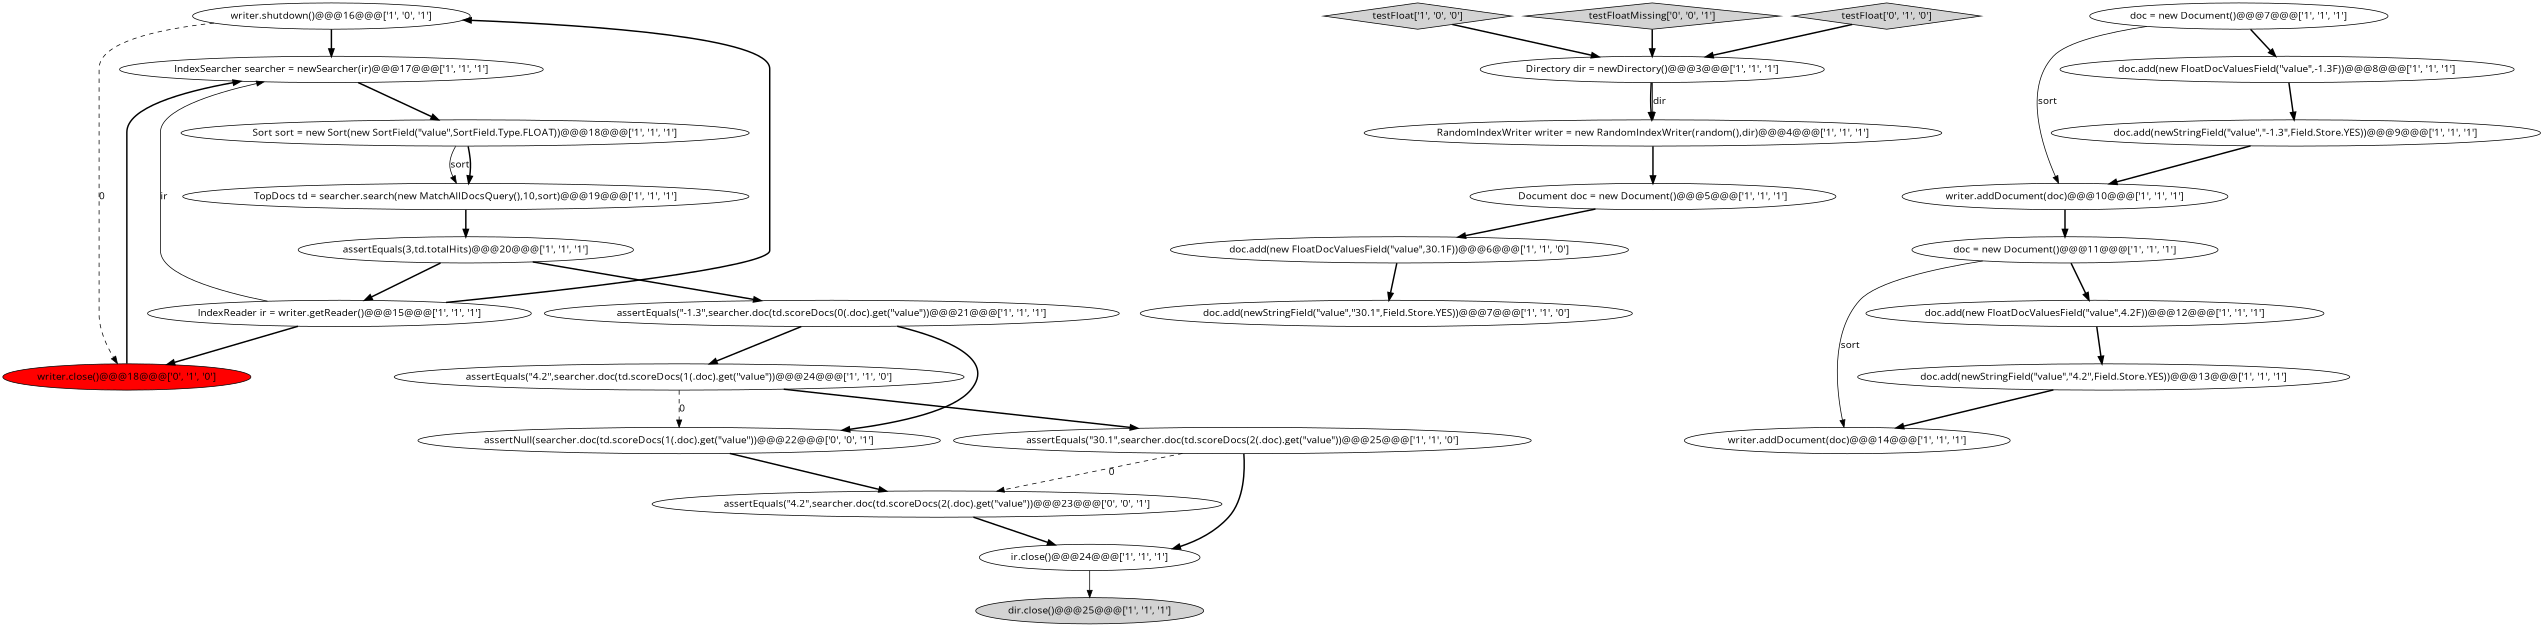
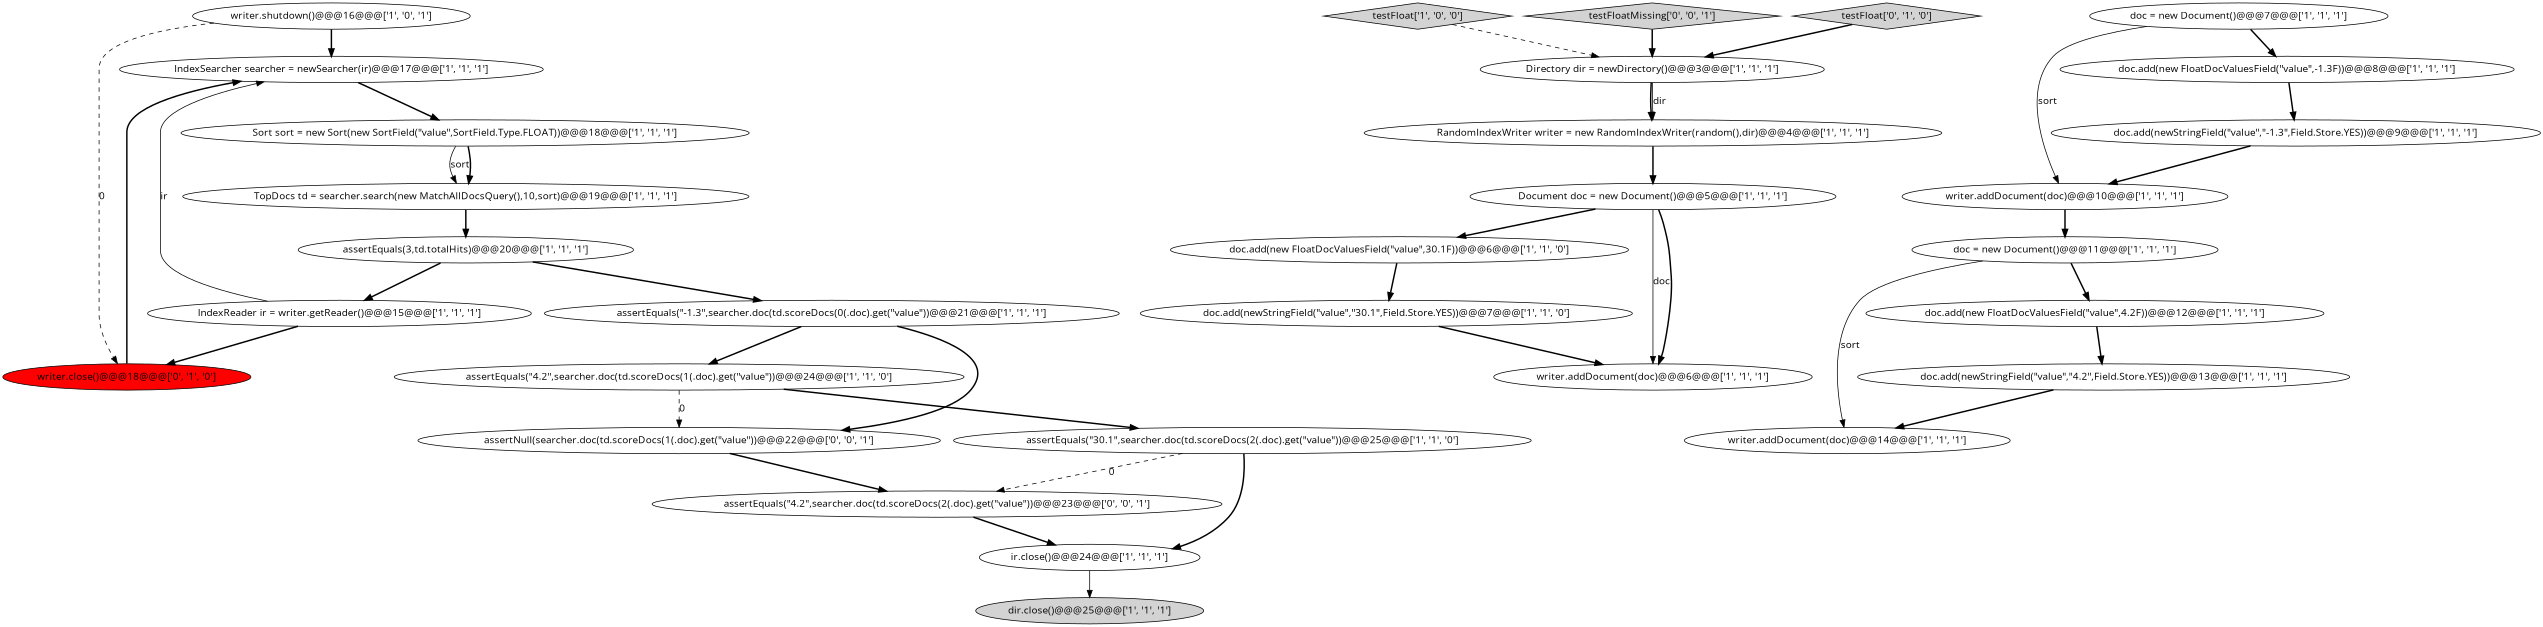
(1522, 40) -> (1522, 40)
(770, 170) -> none
none -> (1653, 377)
